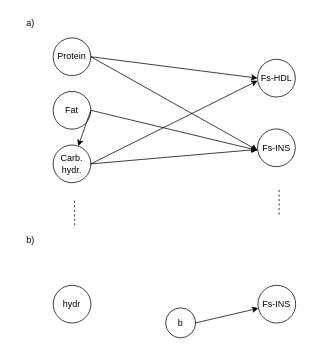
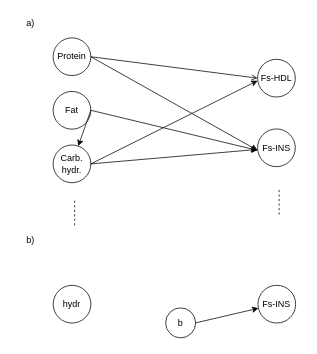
(251, 77) -> (252, 77)
